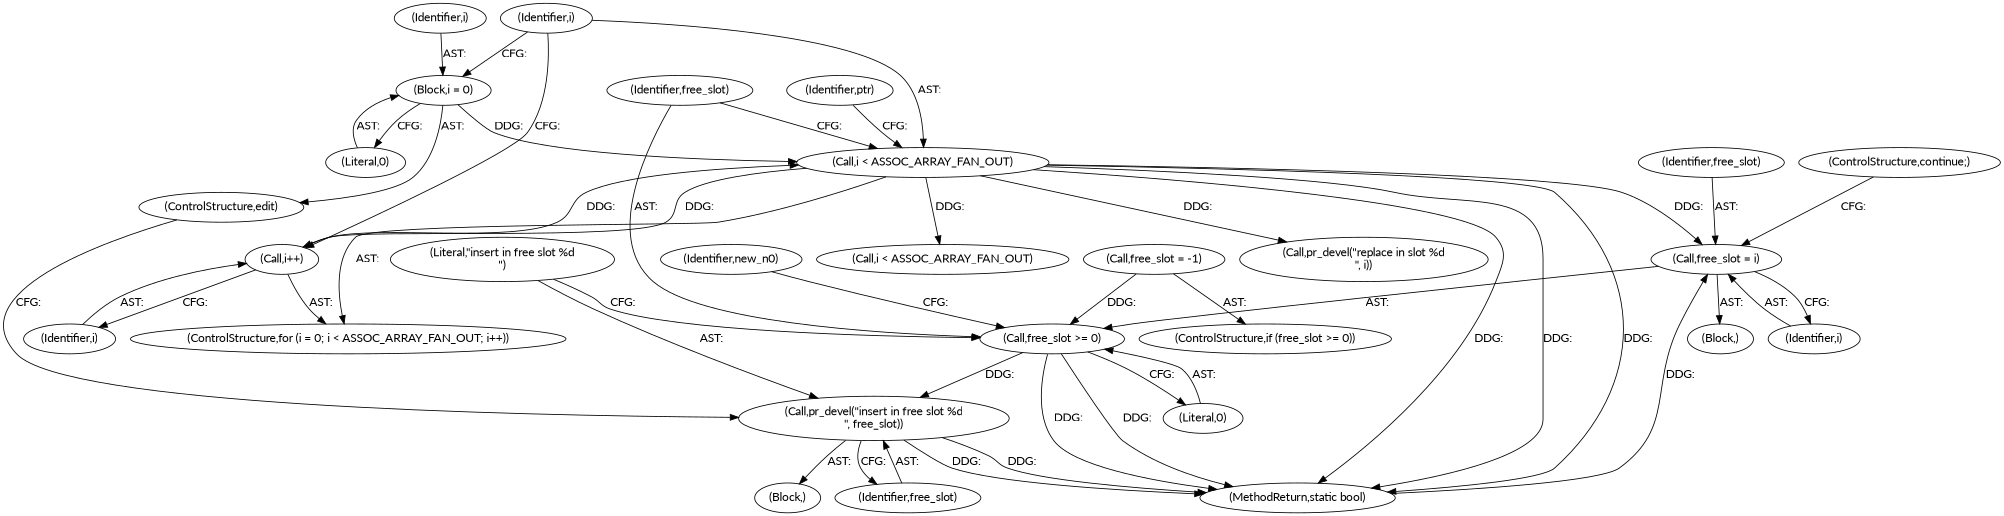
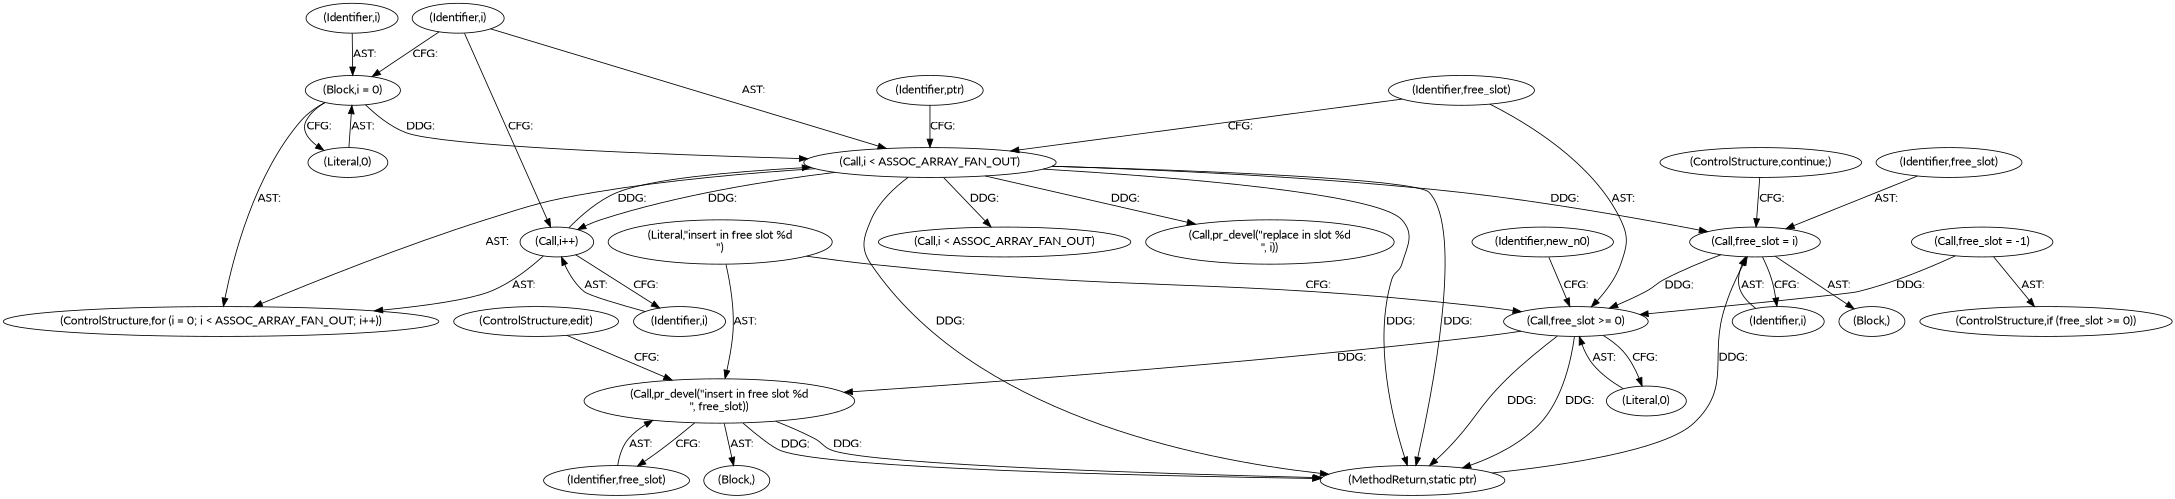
(400, 184) -> (258, 191)
(1379, 303) -> (1681, 285)
(1298, 498) -> (1413, 480)
